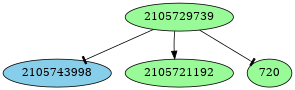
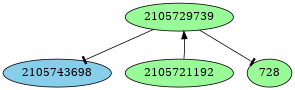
(174, 41) -> (185, 49)
(57, 73) -> (57, 73)
(270, 73) -> (270, 73)
